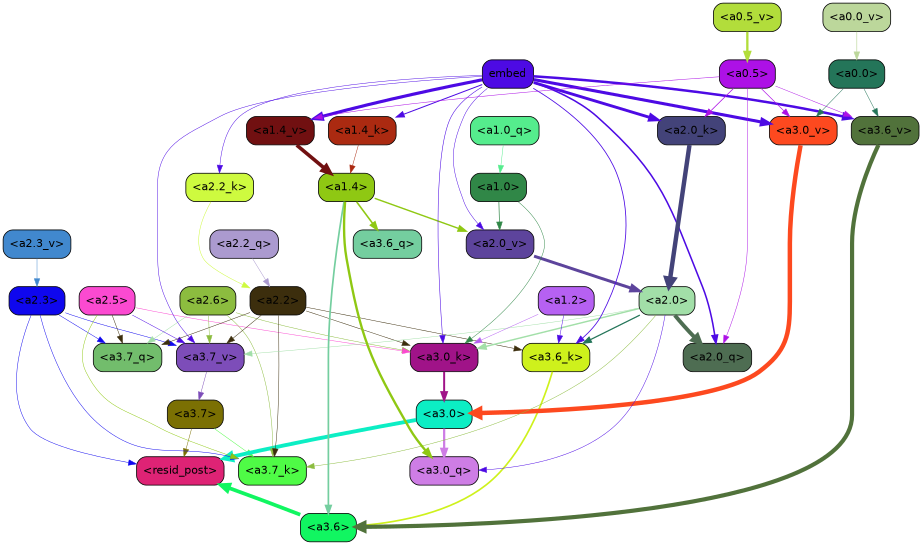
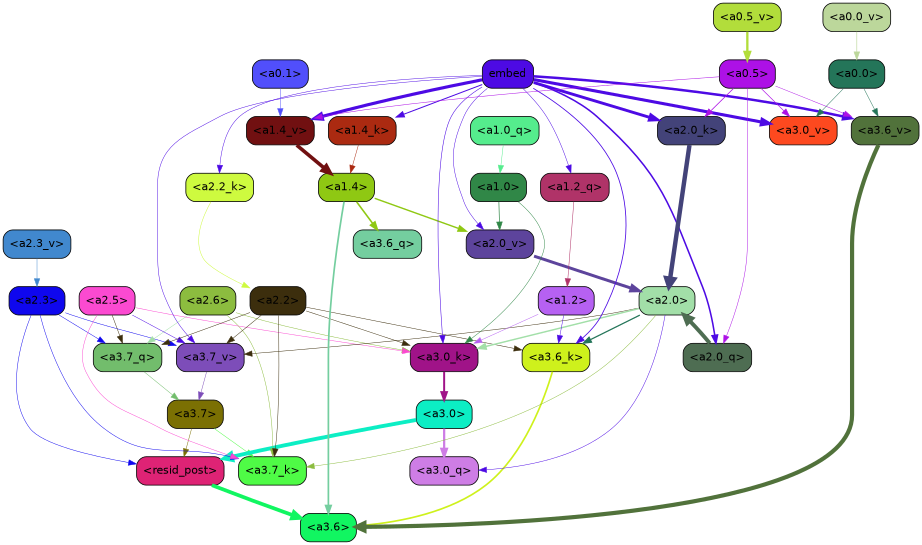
none -> (280, 74)
none -> (575, 187)
(244, 244) -> none
(209, 325) -> none
(685, 327) -> (700, 332)
(465, 333) -> (465, 333)
(370, 352) -> none
(739, 382) -> none
none -> (158, 383)
(124, 411) -> (124, 411)
(264, 501) -> (252, 500)
